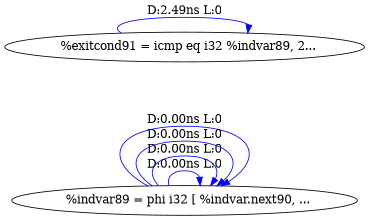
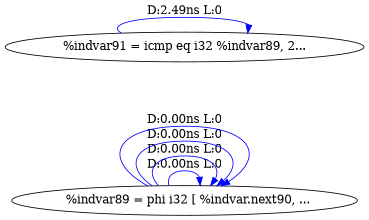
(185, 47) -> (185, 47)
